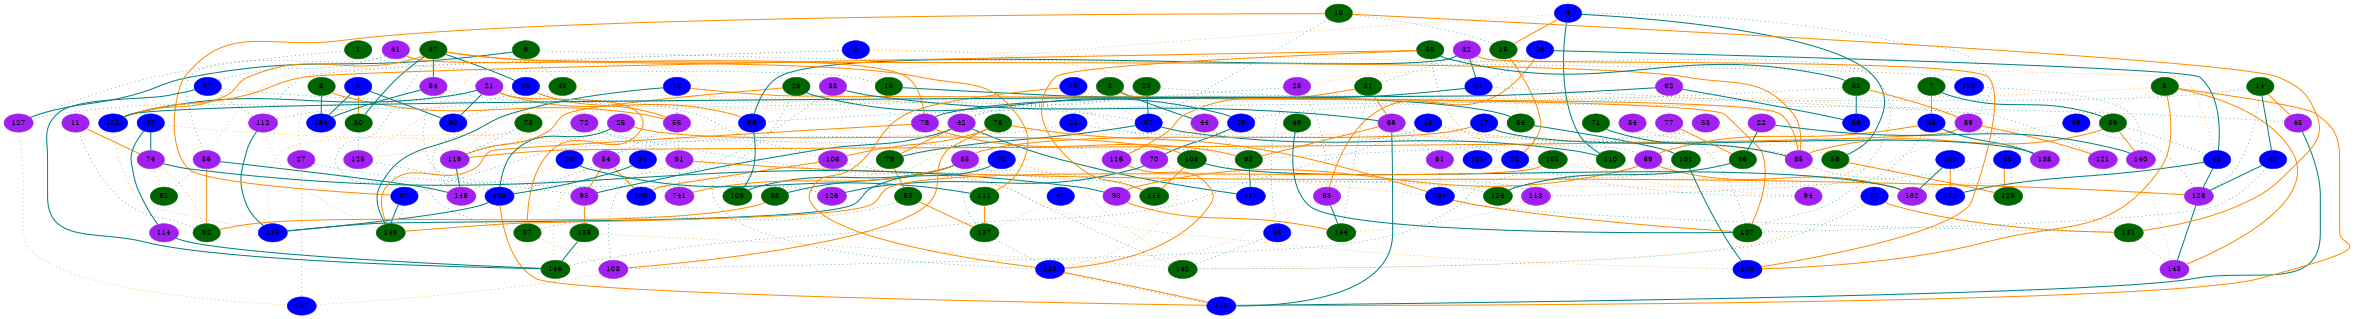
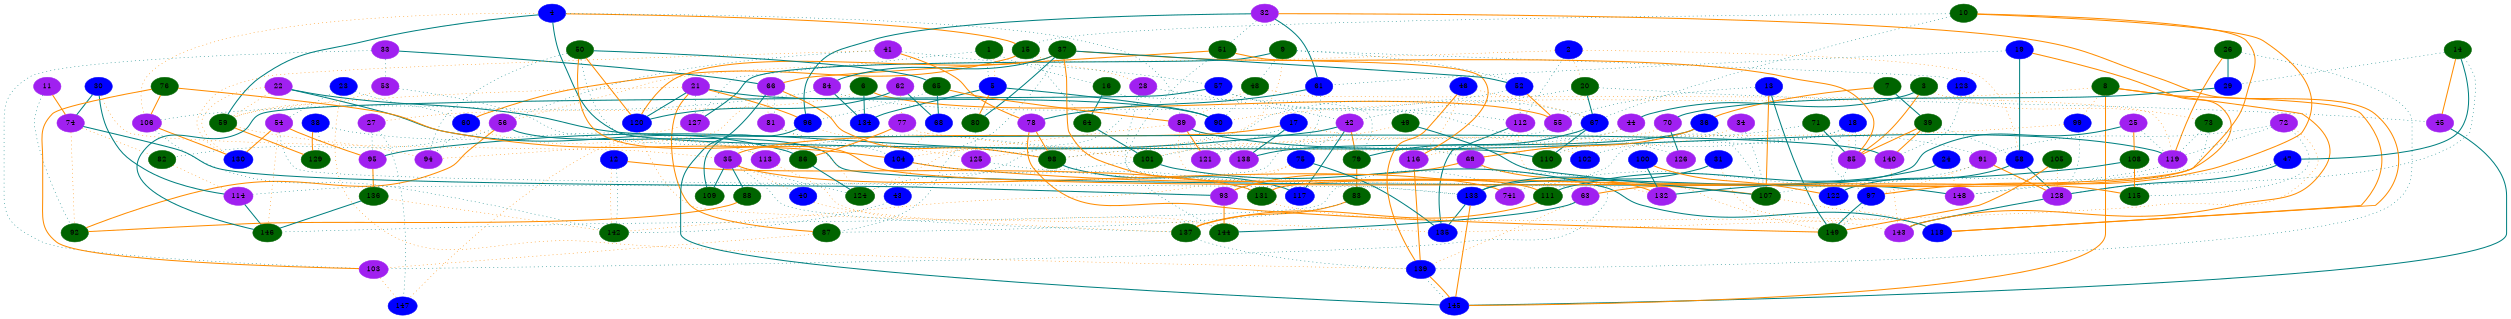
none -> (385, 65)
(642, 141) -> (905, 183)
(1363, 145) -> (1677, 142)
(458, 178) -> (2068, 182)
